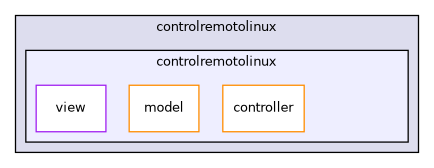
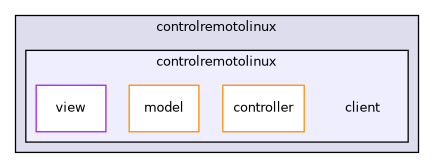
none -> (363, 108)
